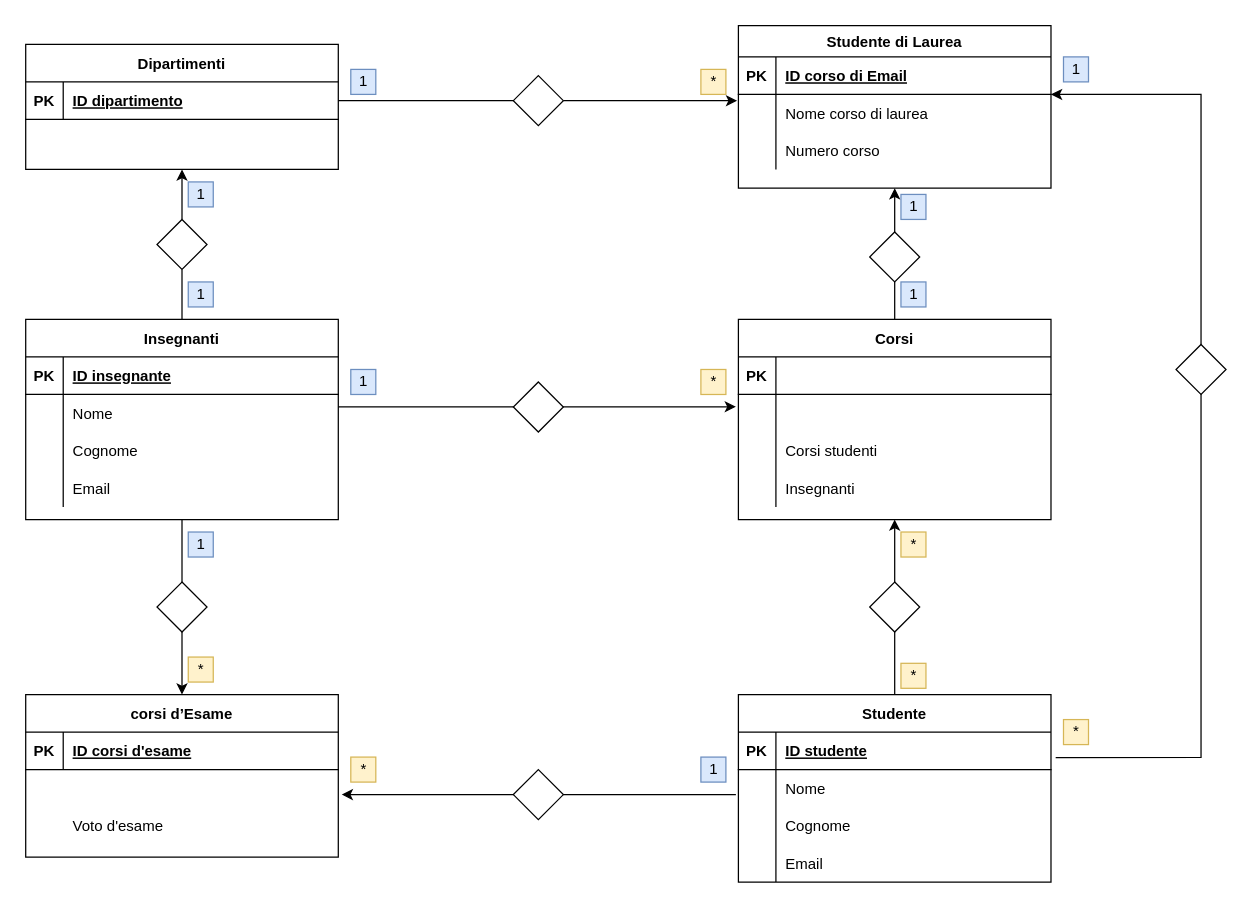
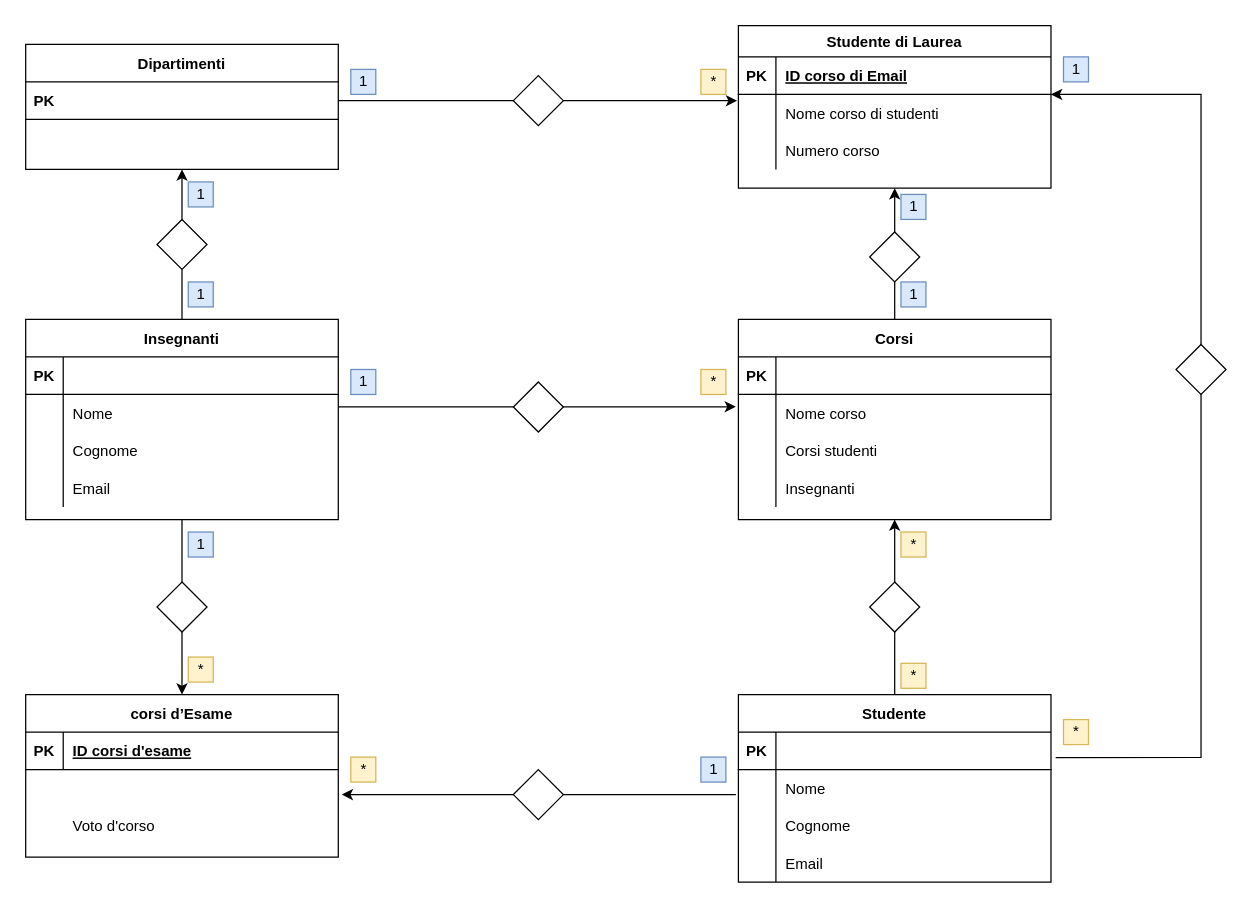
(201, 101) -> none
(859, 114) -> (868, 114)
(201, 376) -> none
none -> (913, 413)
(913, 751) -> none
(119, 826) -> (119, 826)
